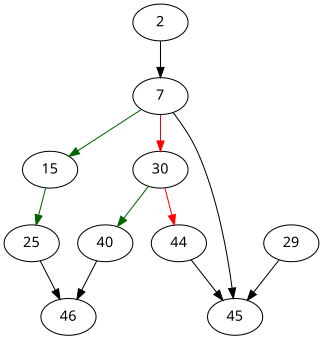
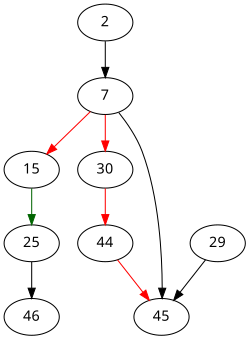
(109, 130) -> (72, 129)
(105, 243) -> none
(204, 276) -> (130, 276)
